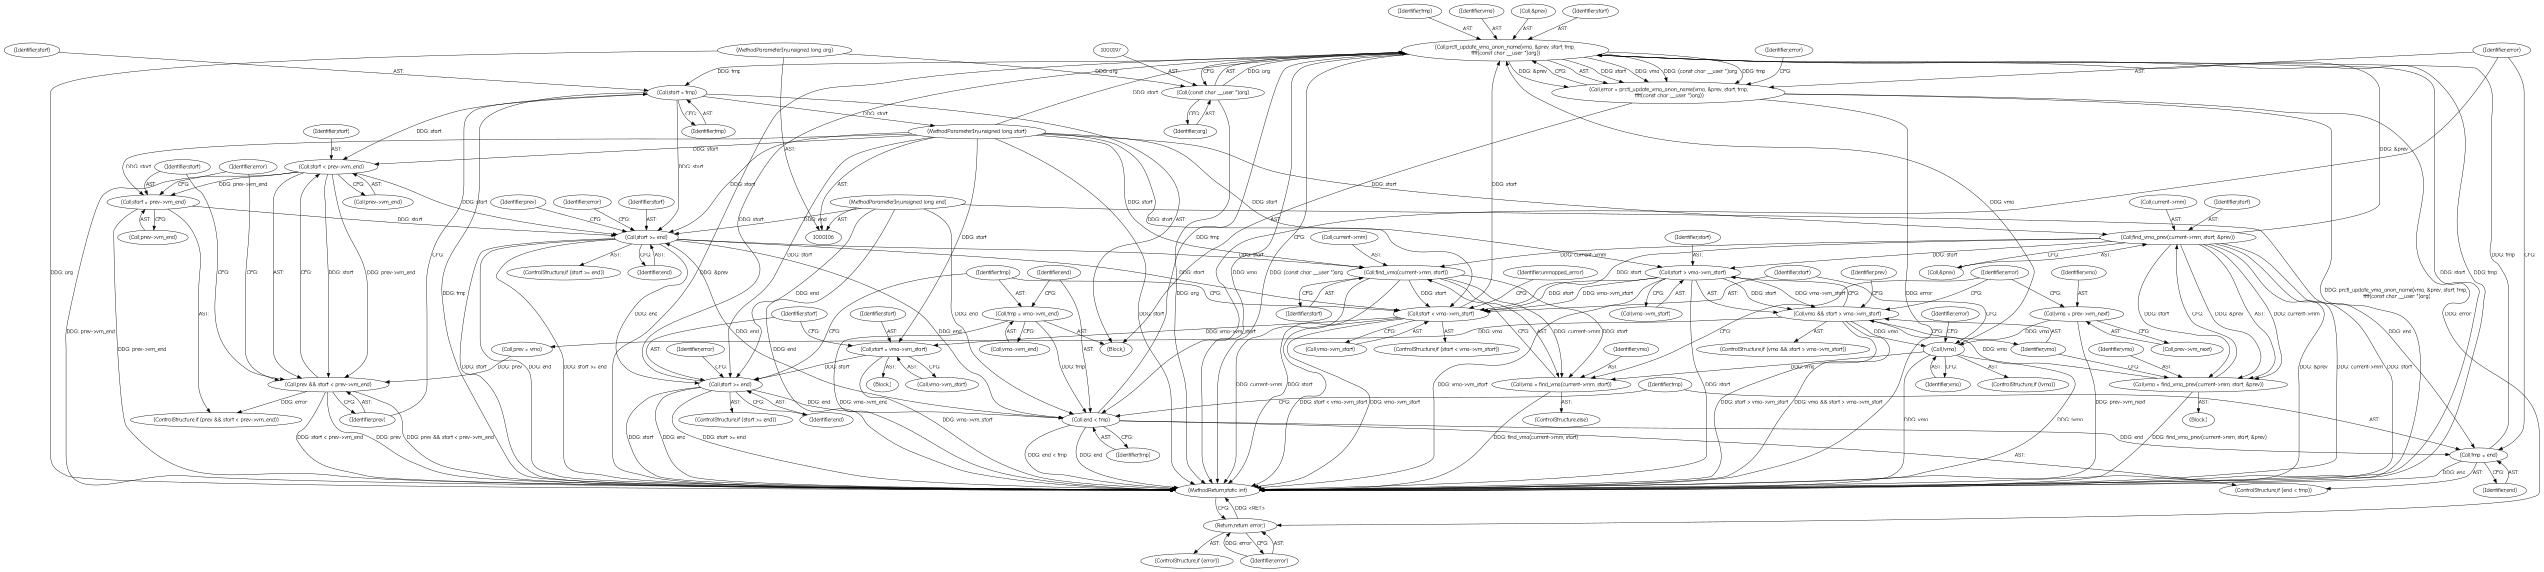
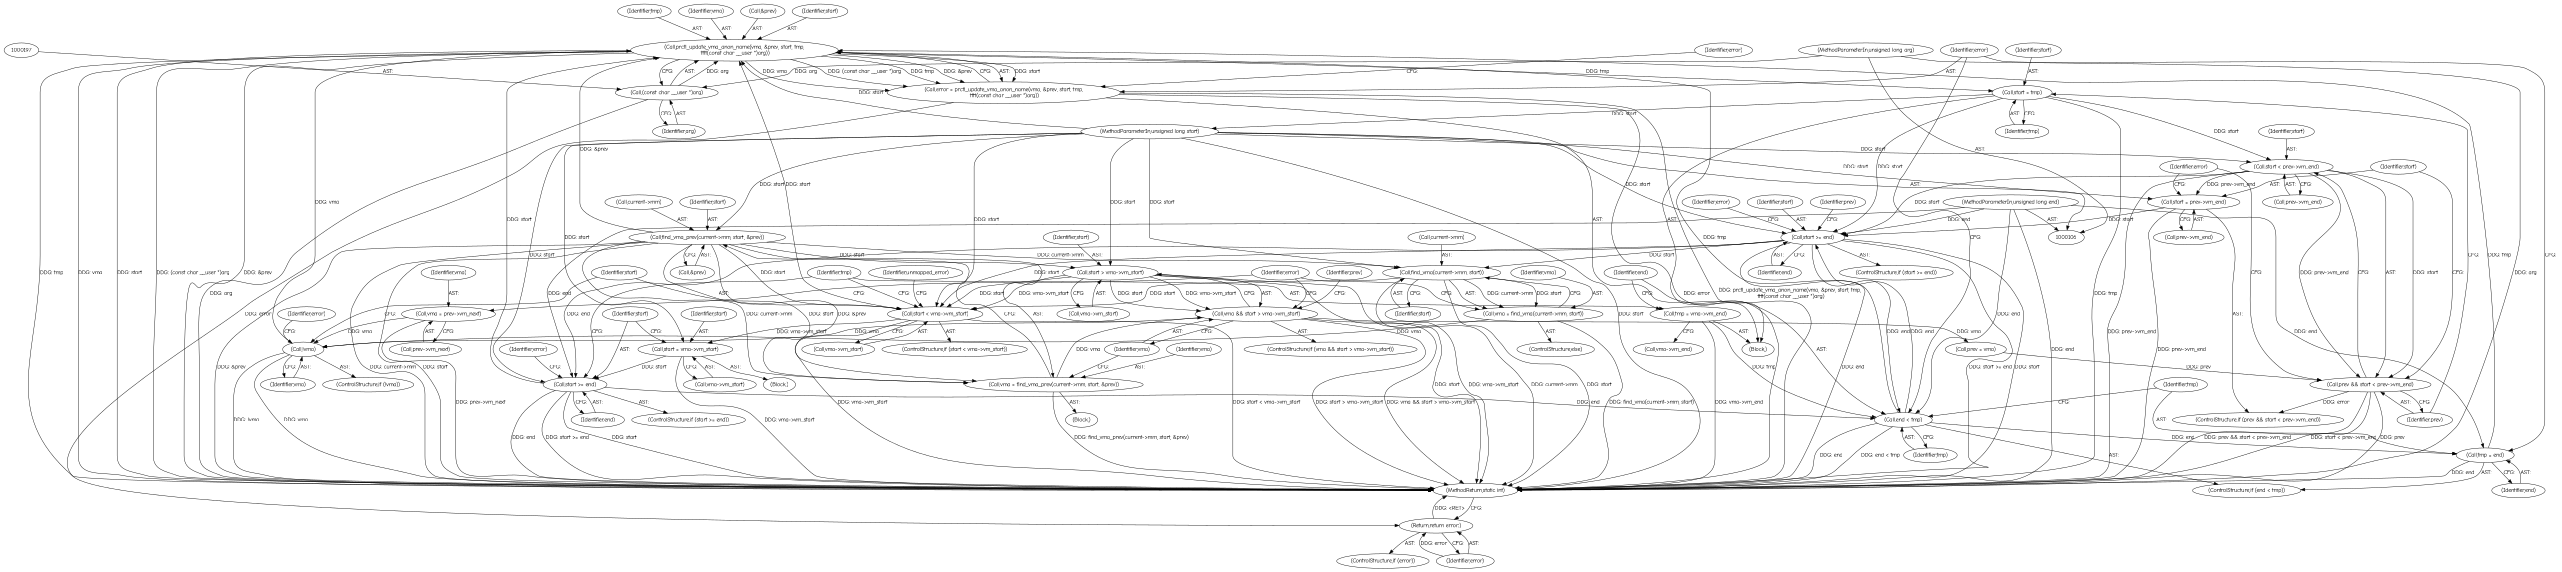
(1006, 332) -> none
(1770, 366) -> (908, 340)
